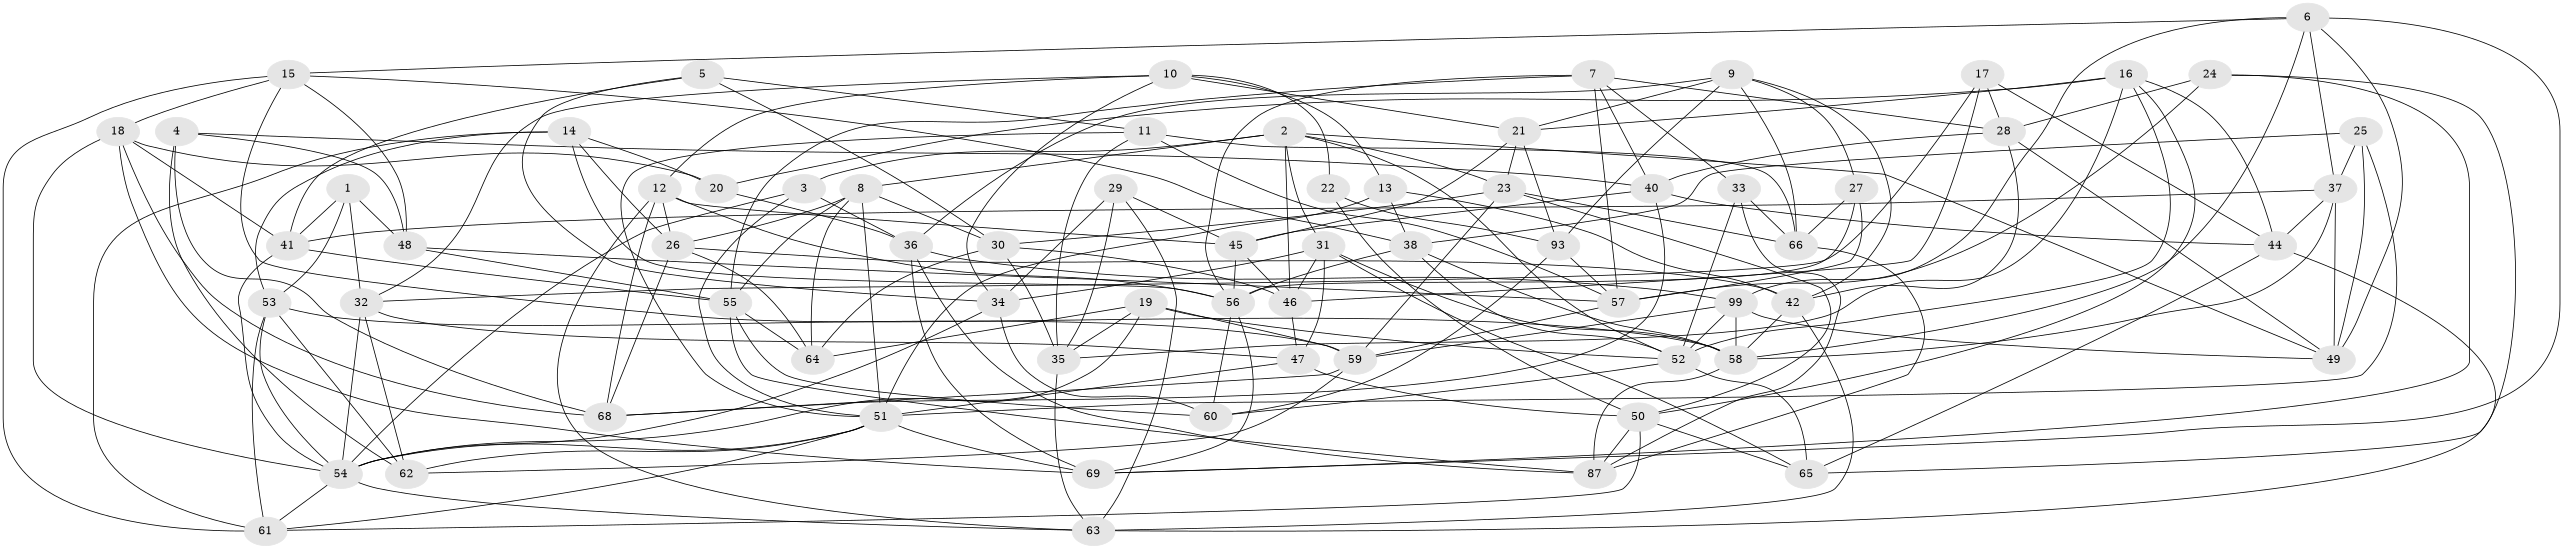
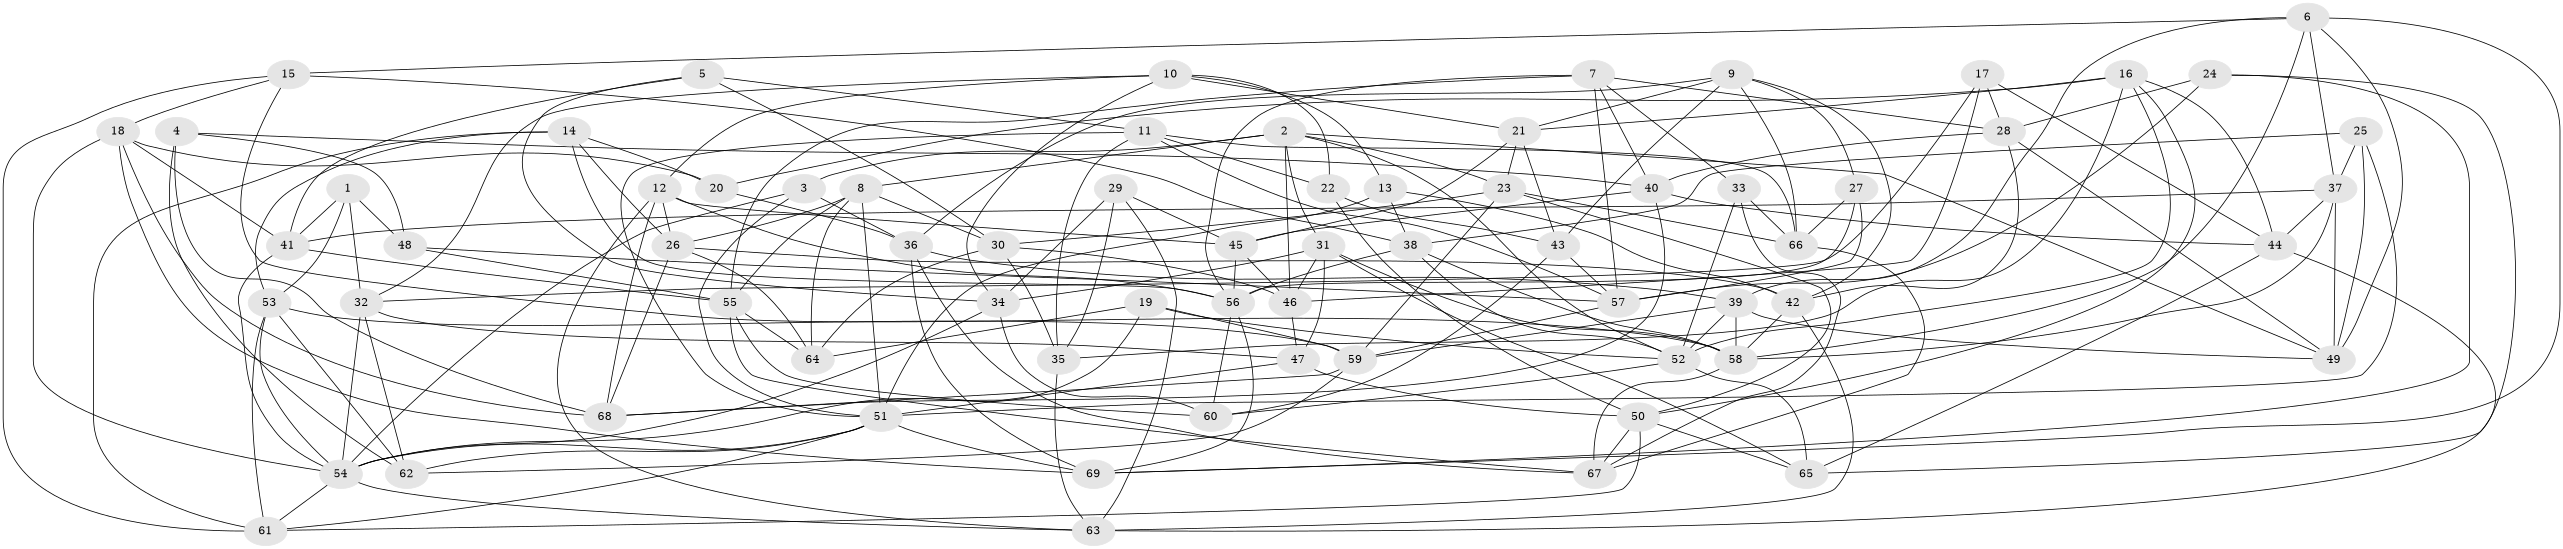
(367, 134) -> none
none -> (1248, 163)
(1558, 246) -> (1558, 246)
(1736, 303) -> (1736, 303)
(1102, 332) -> none
(1595, 474) -> (1595, 474)
